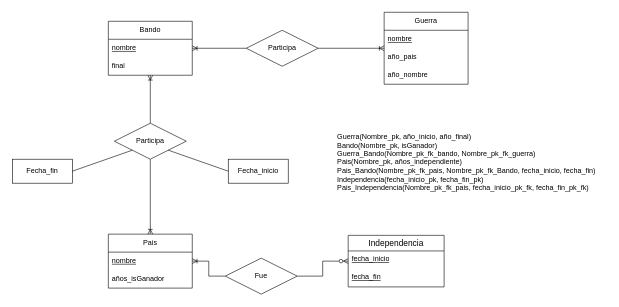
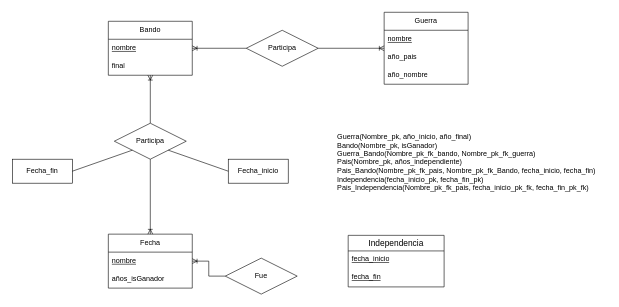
(150, 243) -> (150, 243)
(323, 273) -> none
